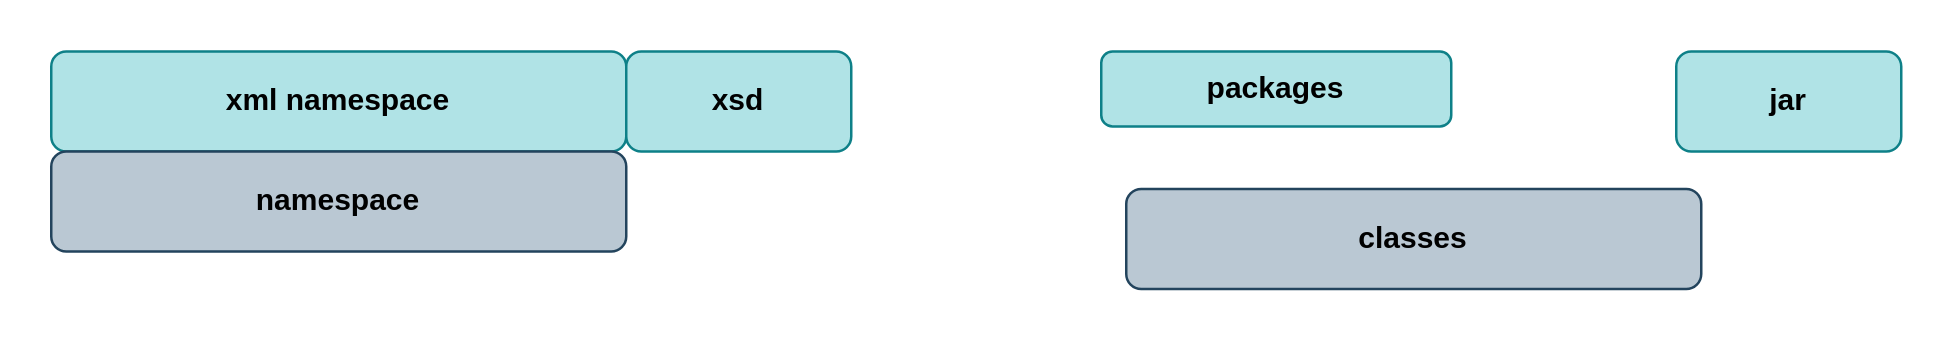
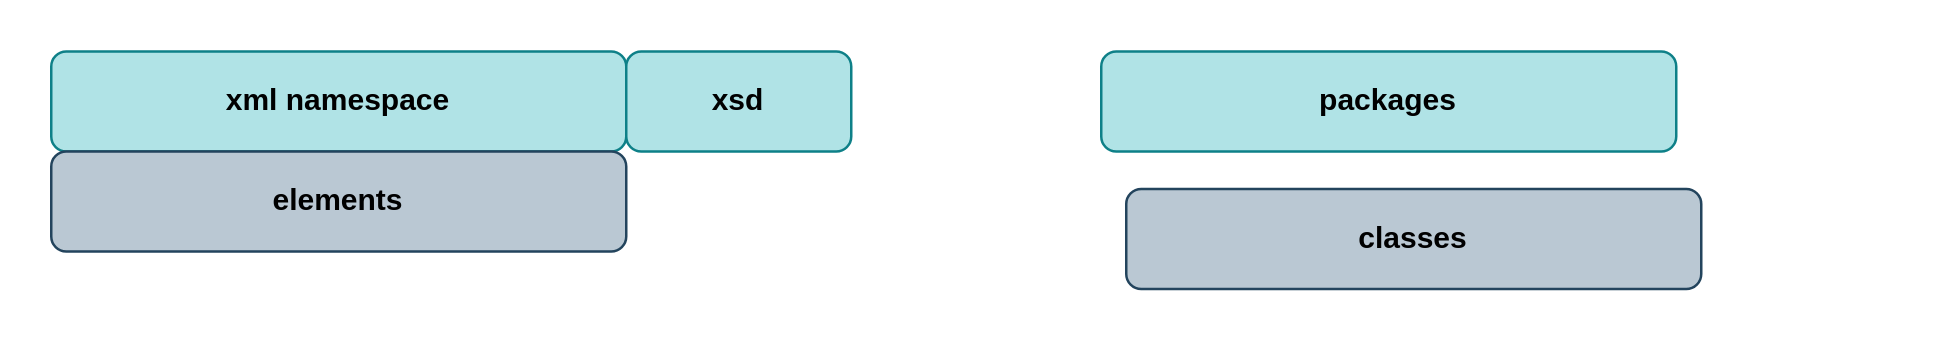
(1276, 89) -> (1389, 101)
(1789, 101) -> none
(339, 201) -> (339, 201)
